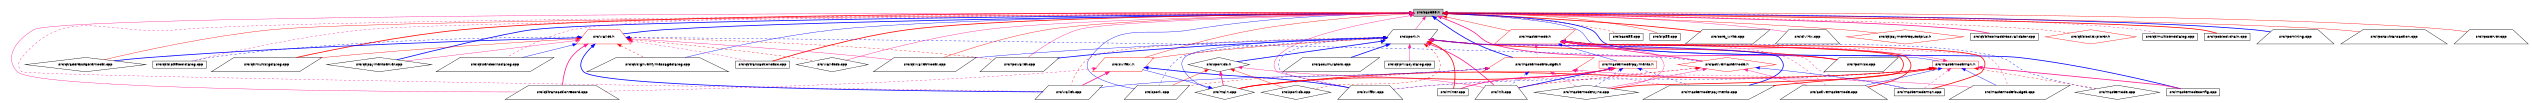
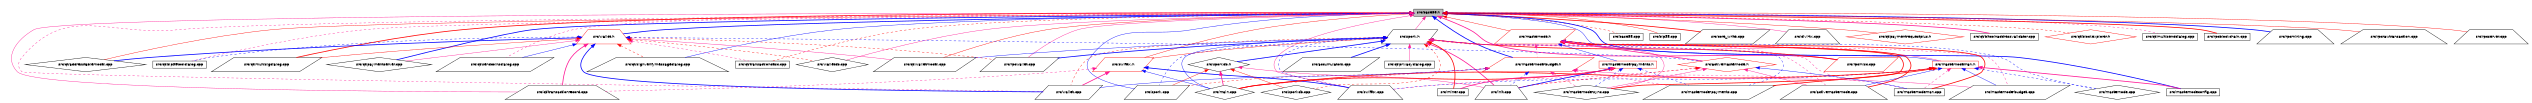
(993, 23) -> (993, 23)
(1632, 47) -> (1632, 47)
(1753, 48) -> (1753, 48)
(1861, 65) -> (1861, 65)
(1176, 78) -> (1173, 79)
(2038, 79) -> (2038, 79)
